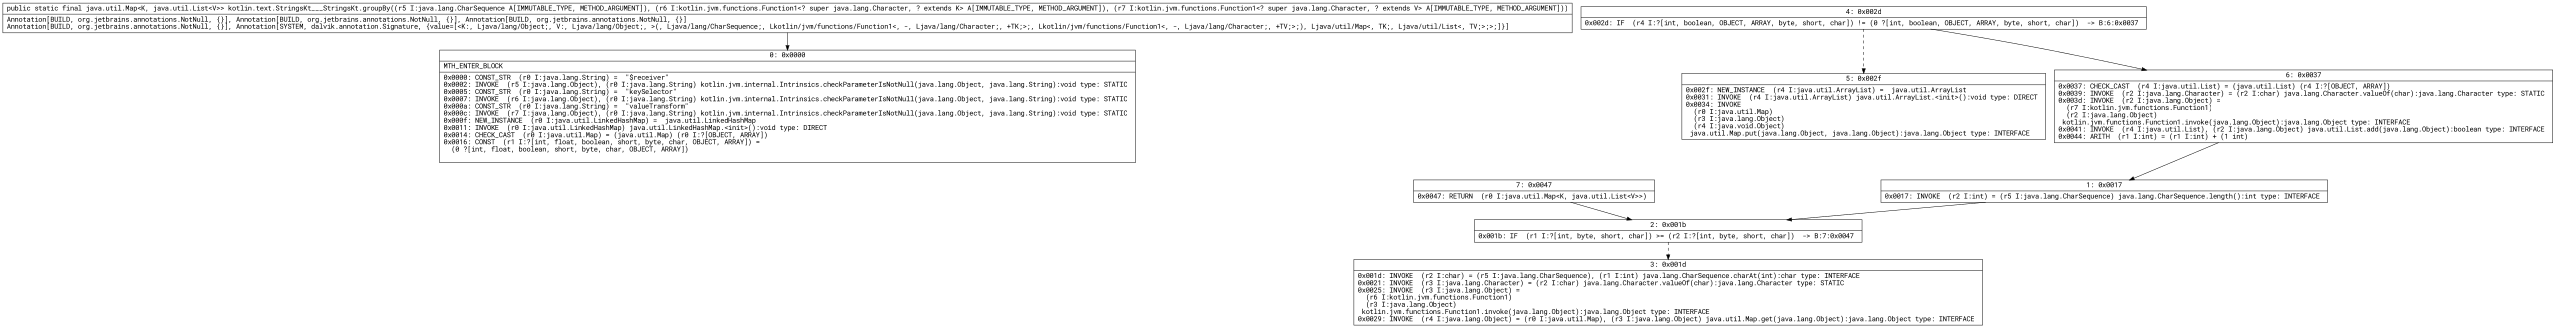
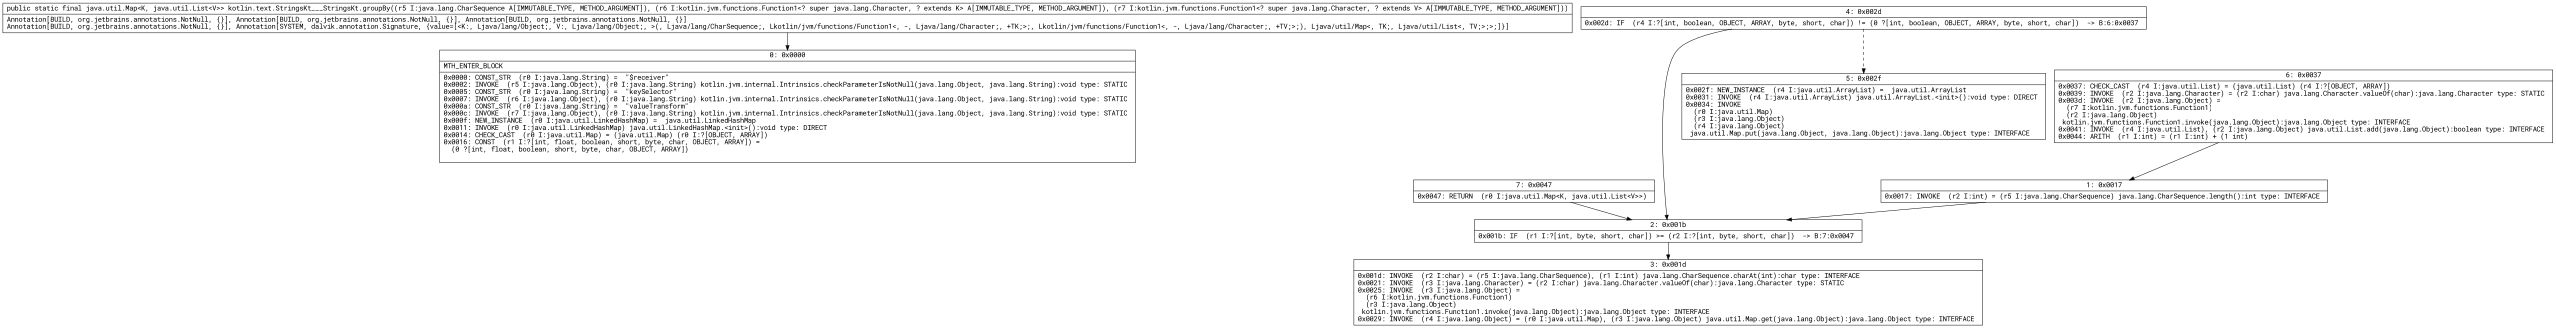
(2037, 48) -> (1664, 102)
(1735, 126) -> (1735, 126)
(1668, 248) -> (1668, 248)
